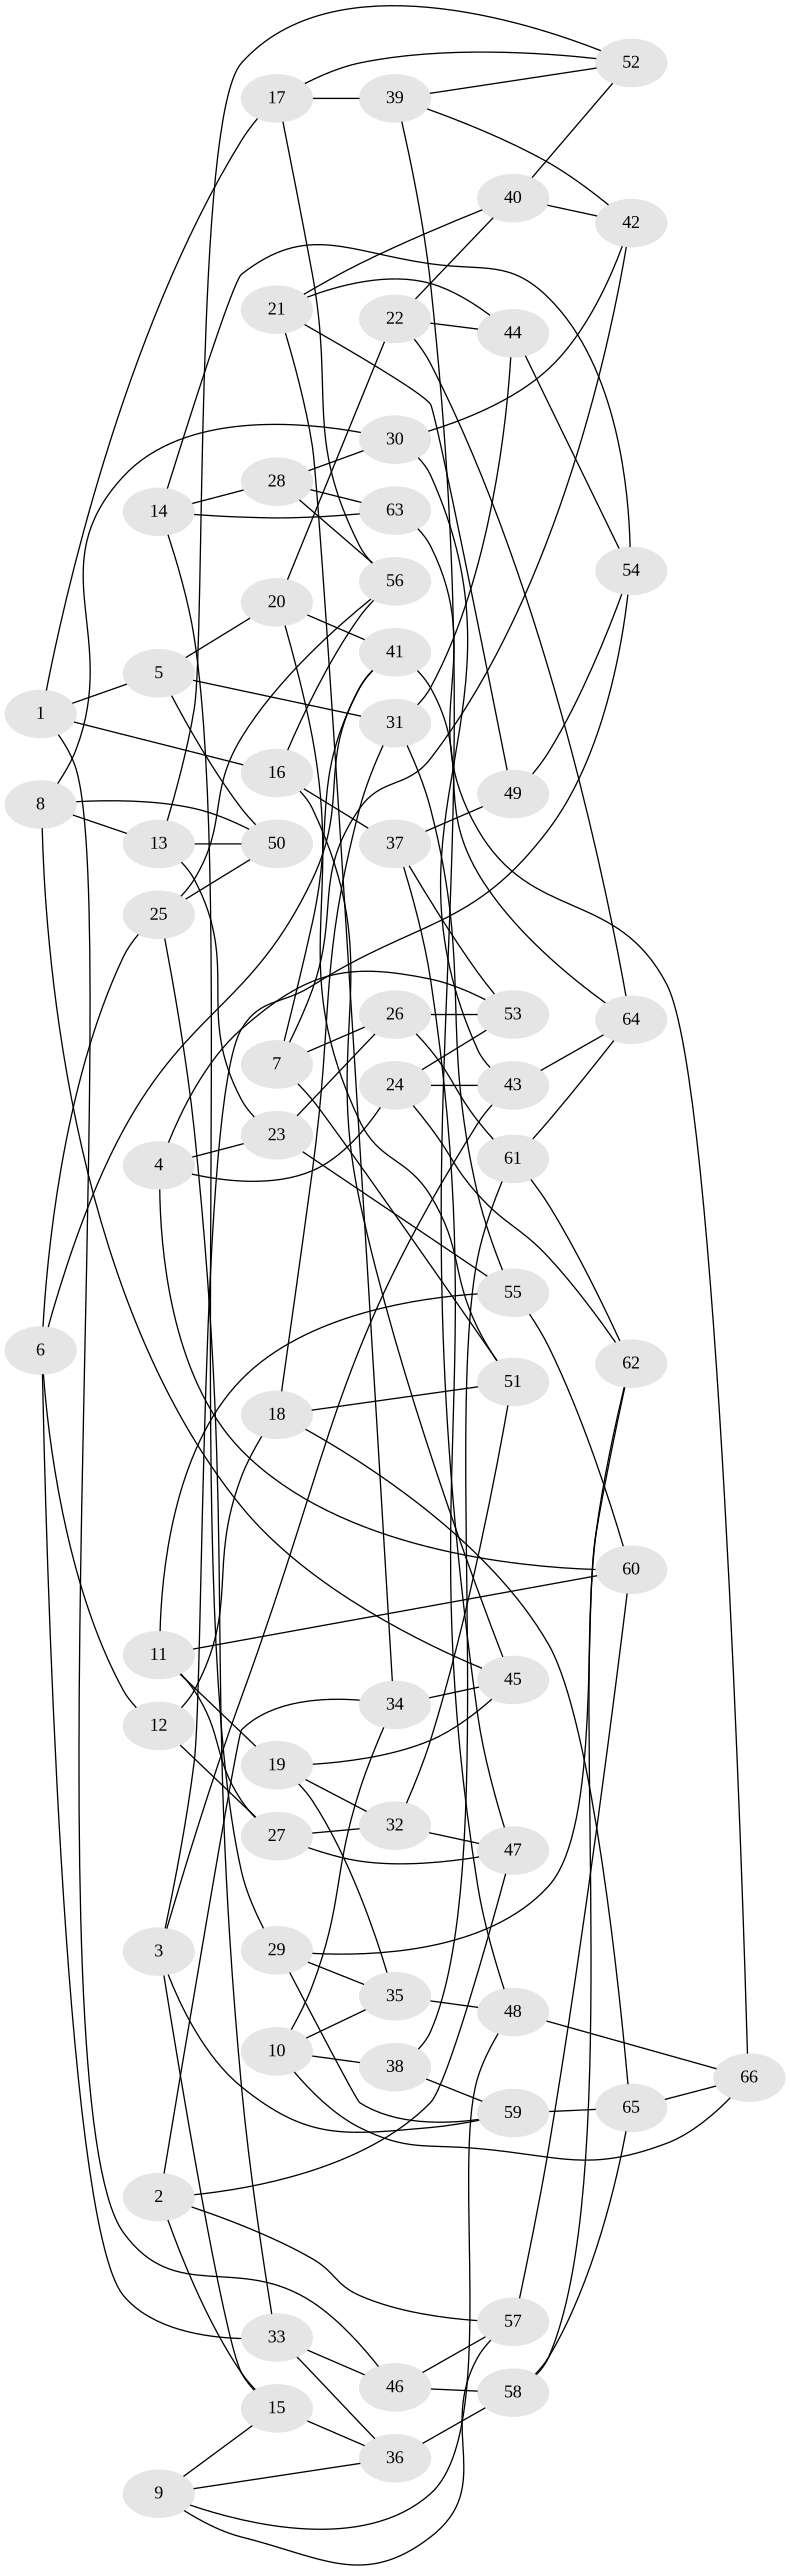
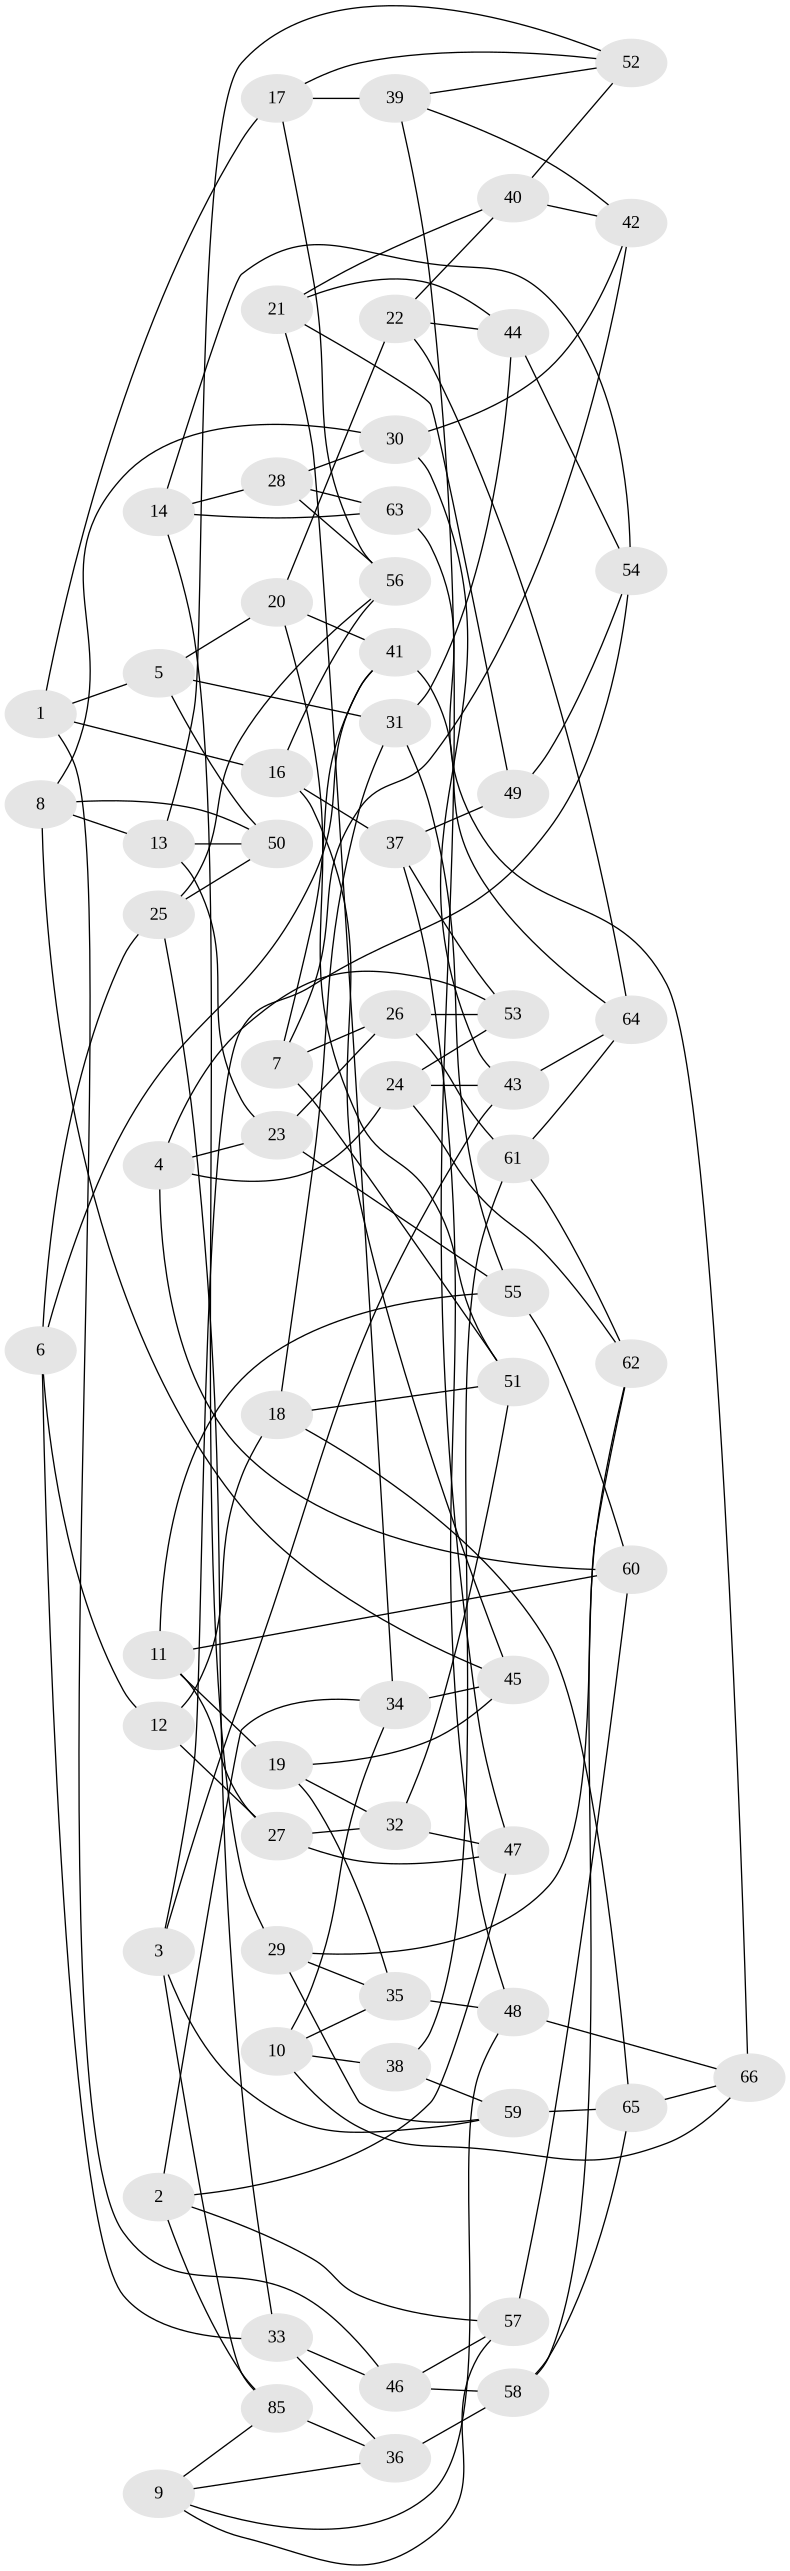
(277, 2408) -> (277, 2408)
